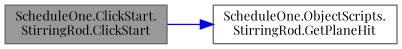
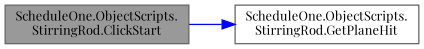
(86, 24) -> (97, 24)
